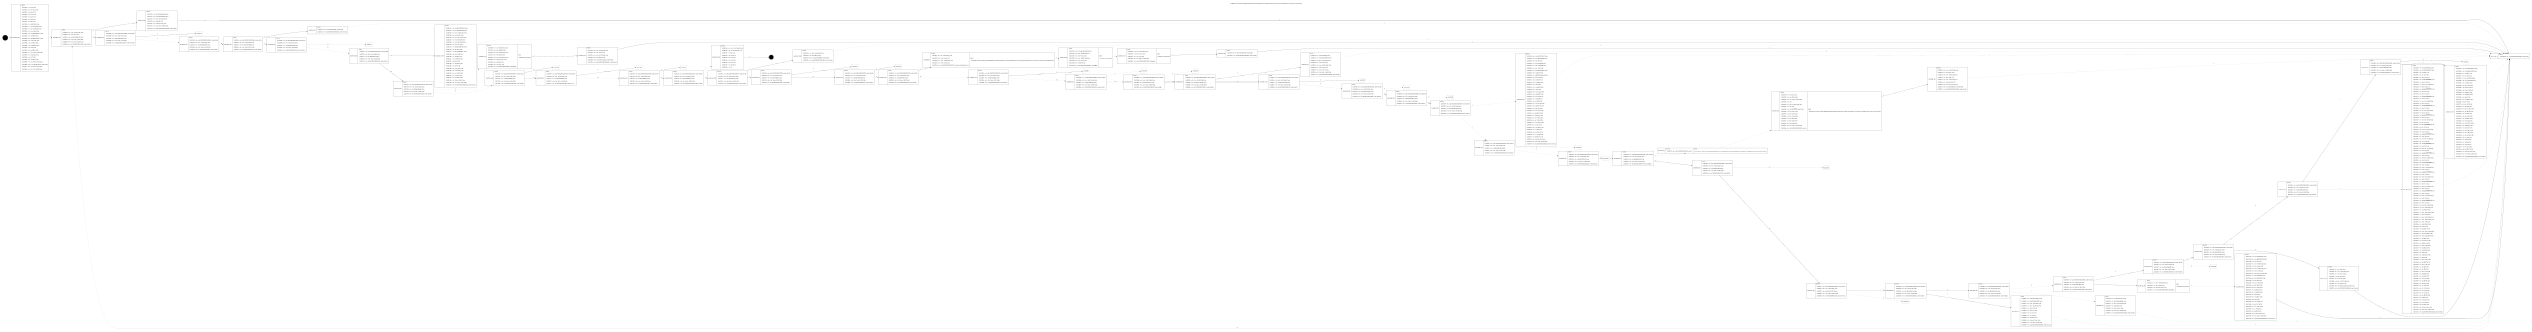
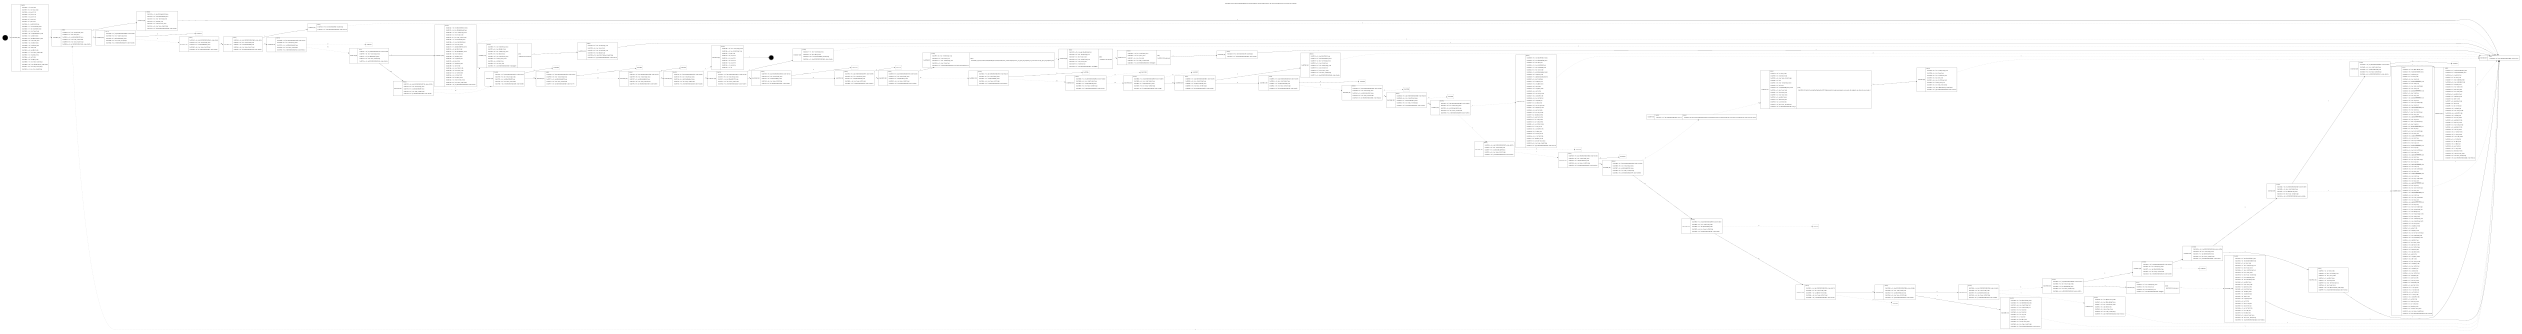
(1611, 159) -> (1600, 164)
